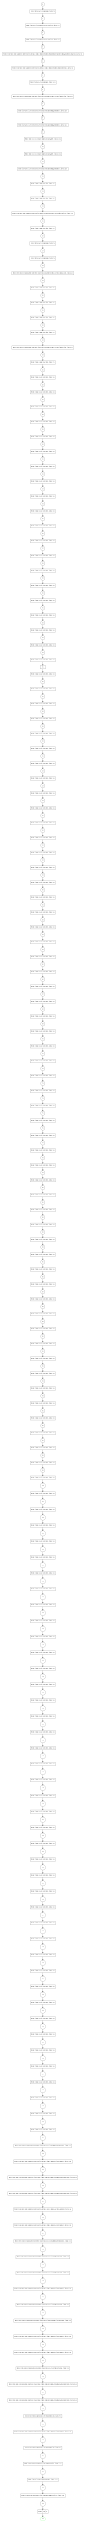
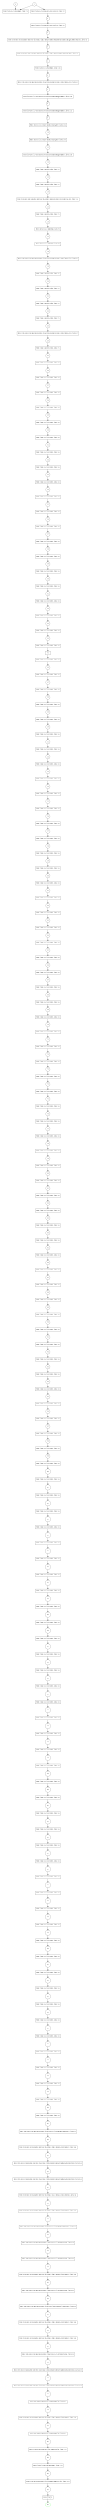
(43, 14) -> (27, 7)
